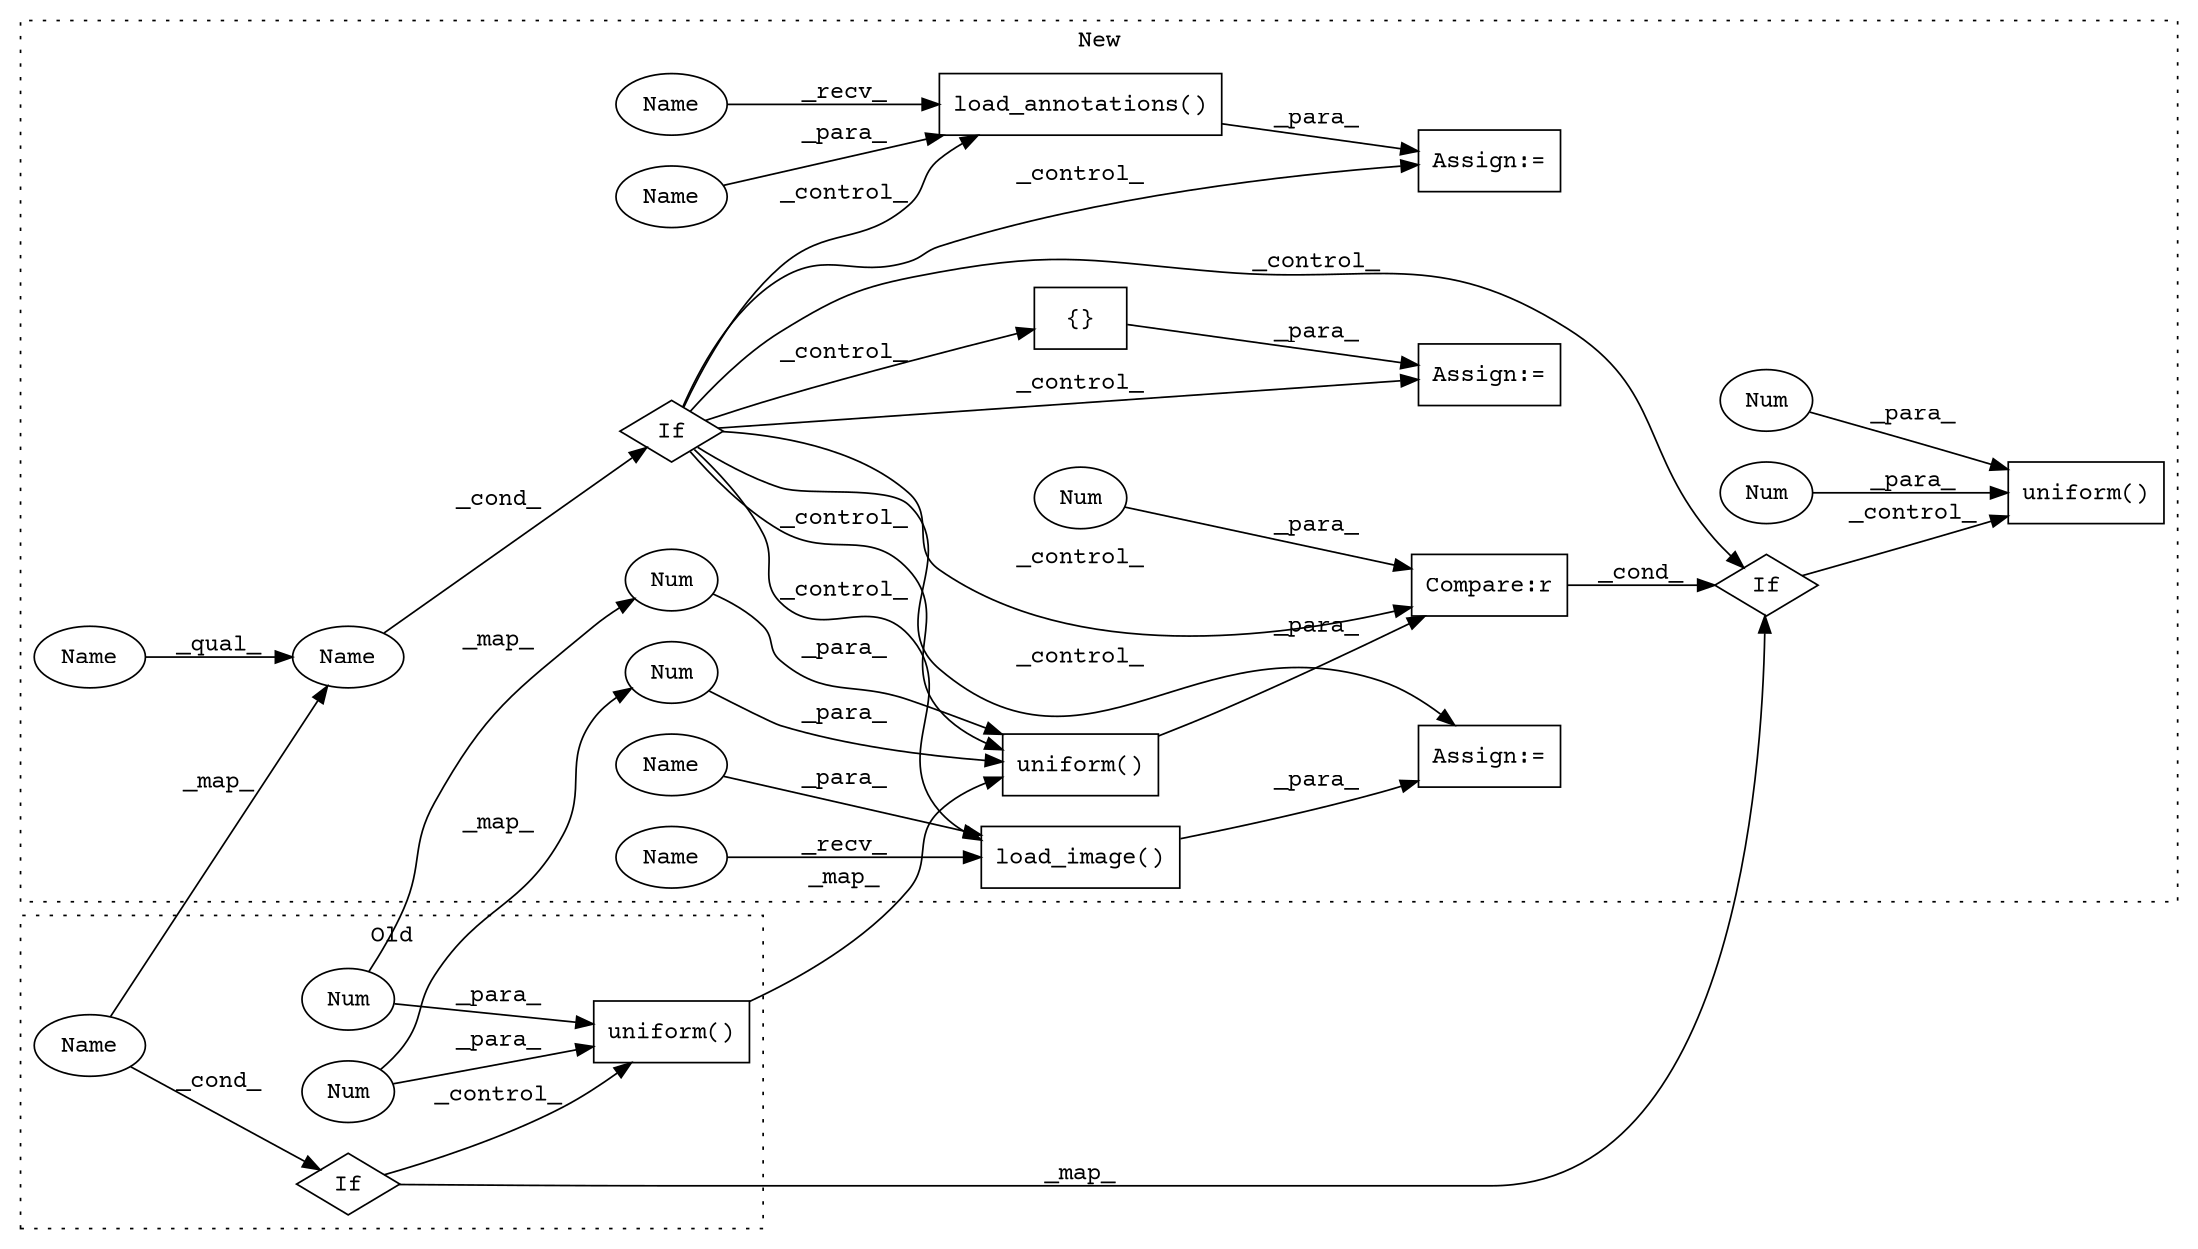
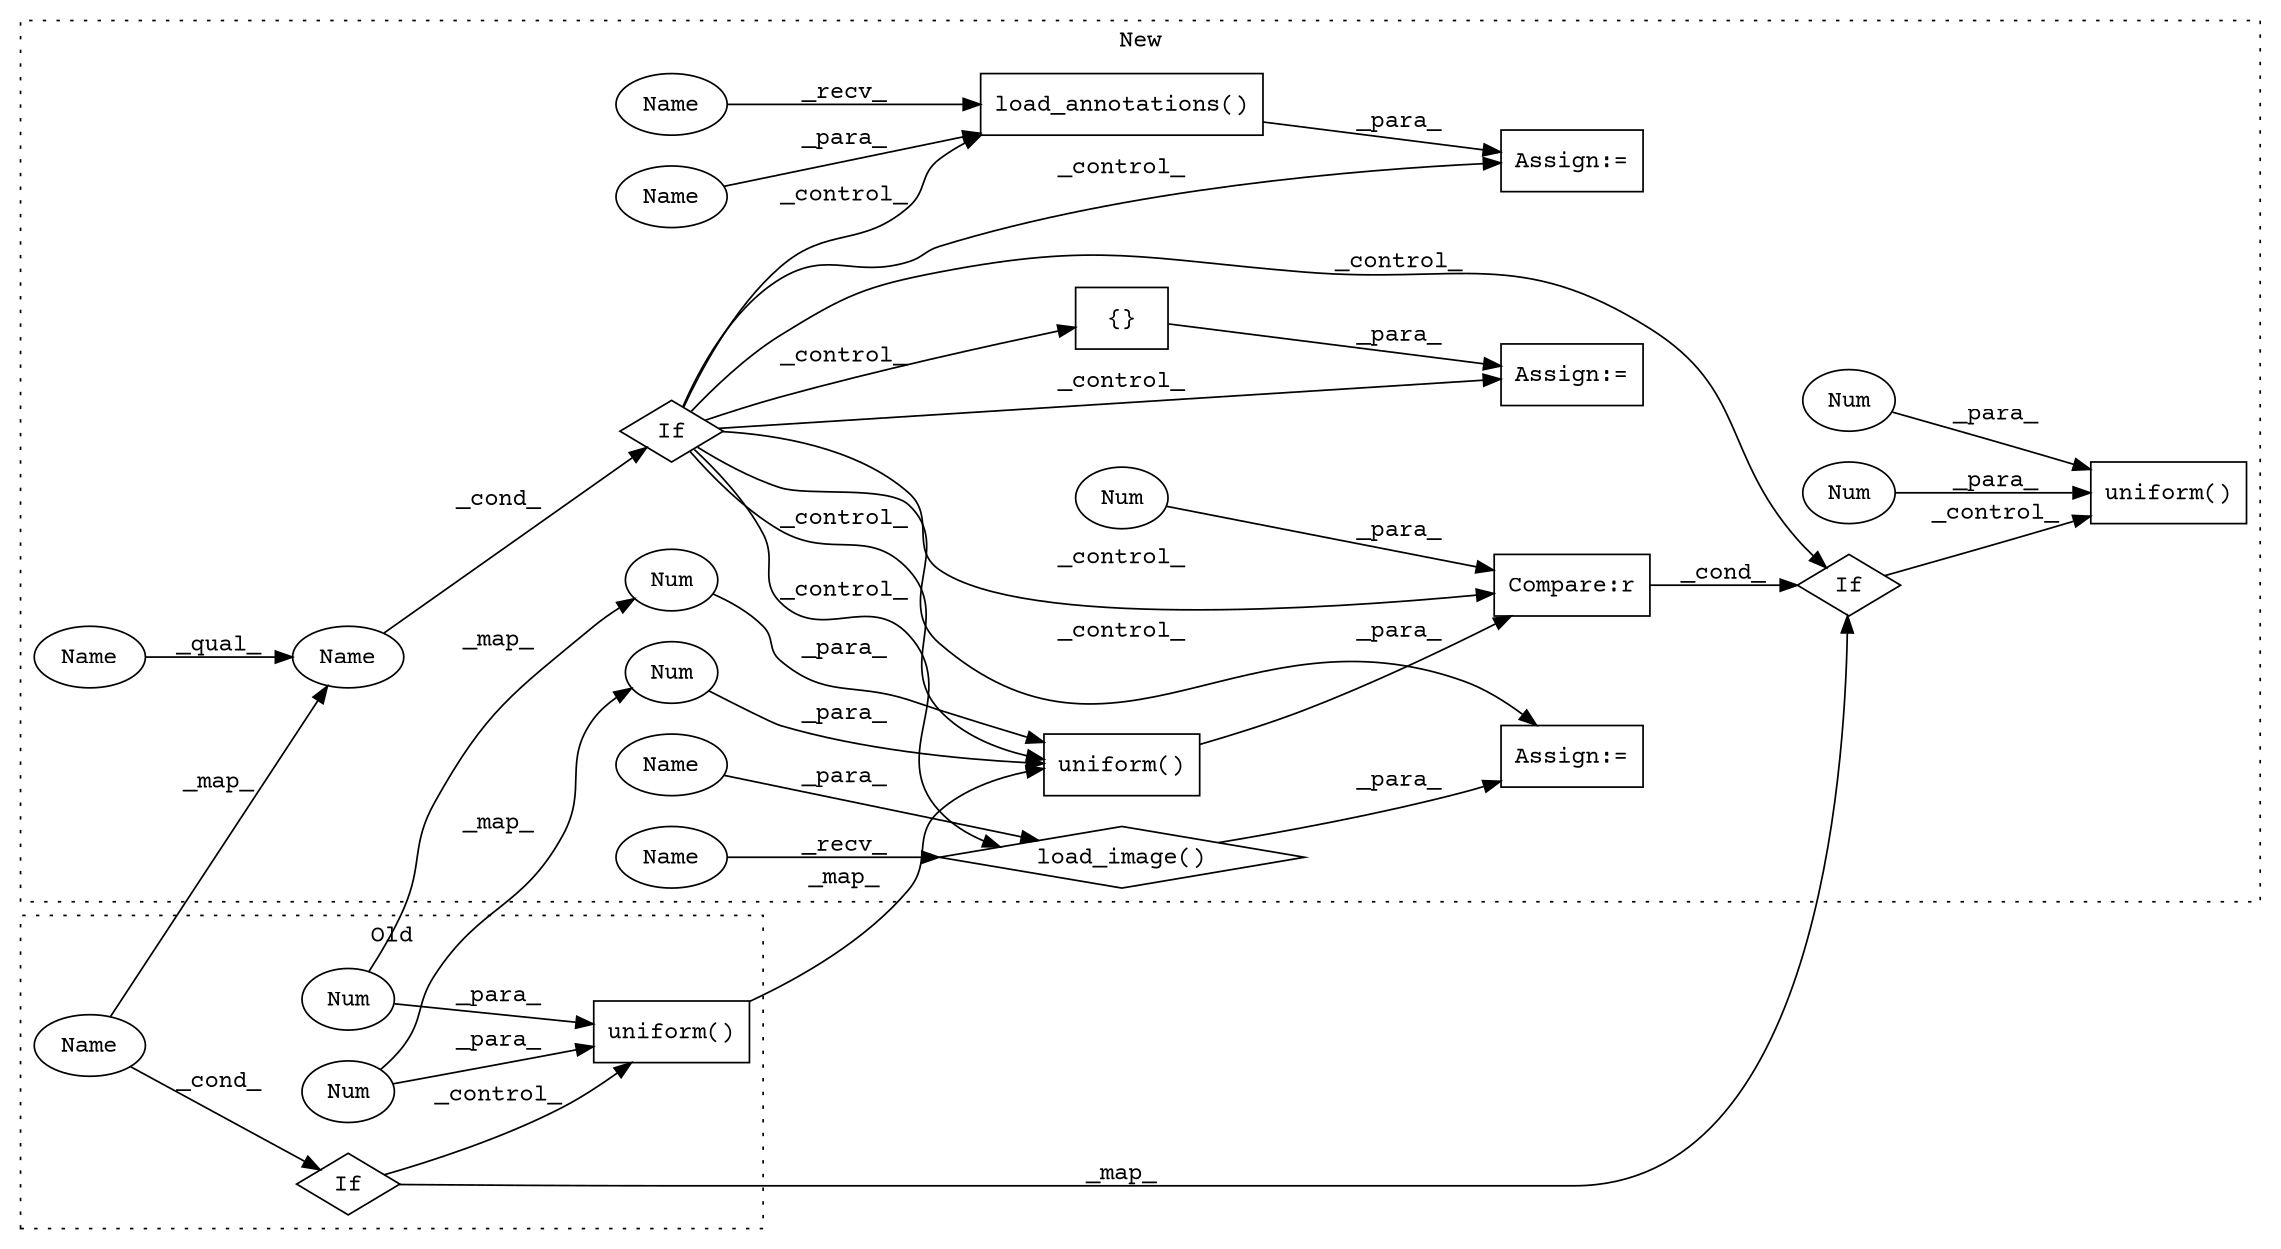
(1081, 857) -> (1122, 857)
